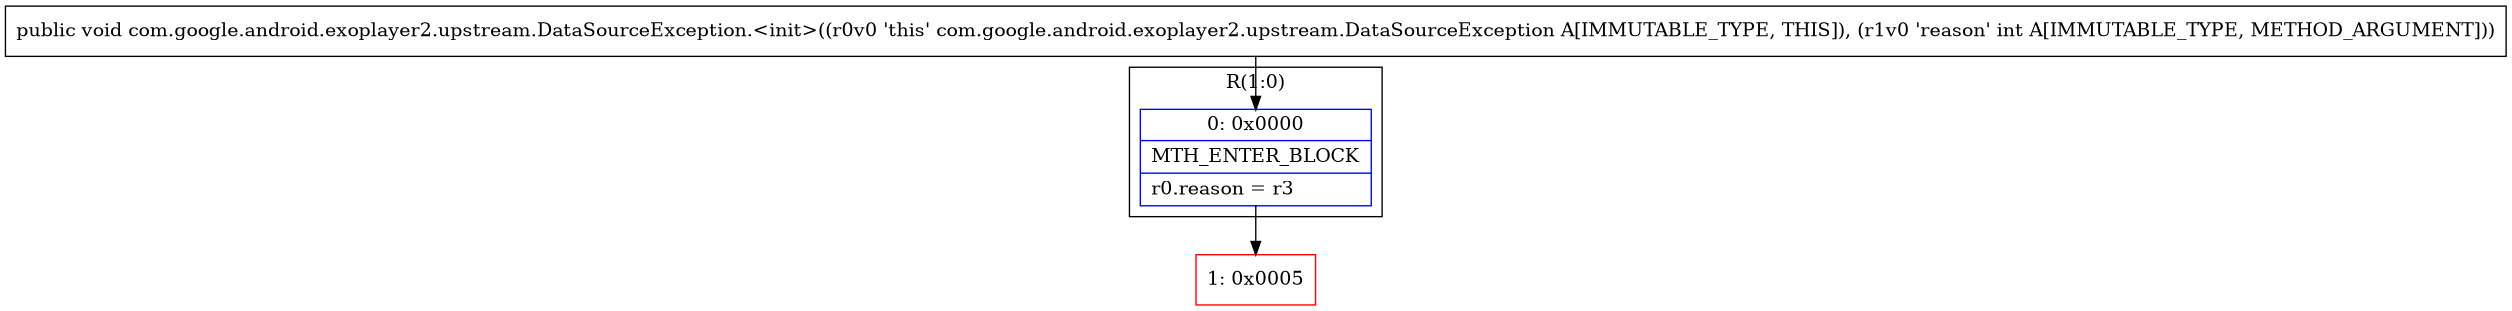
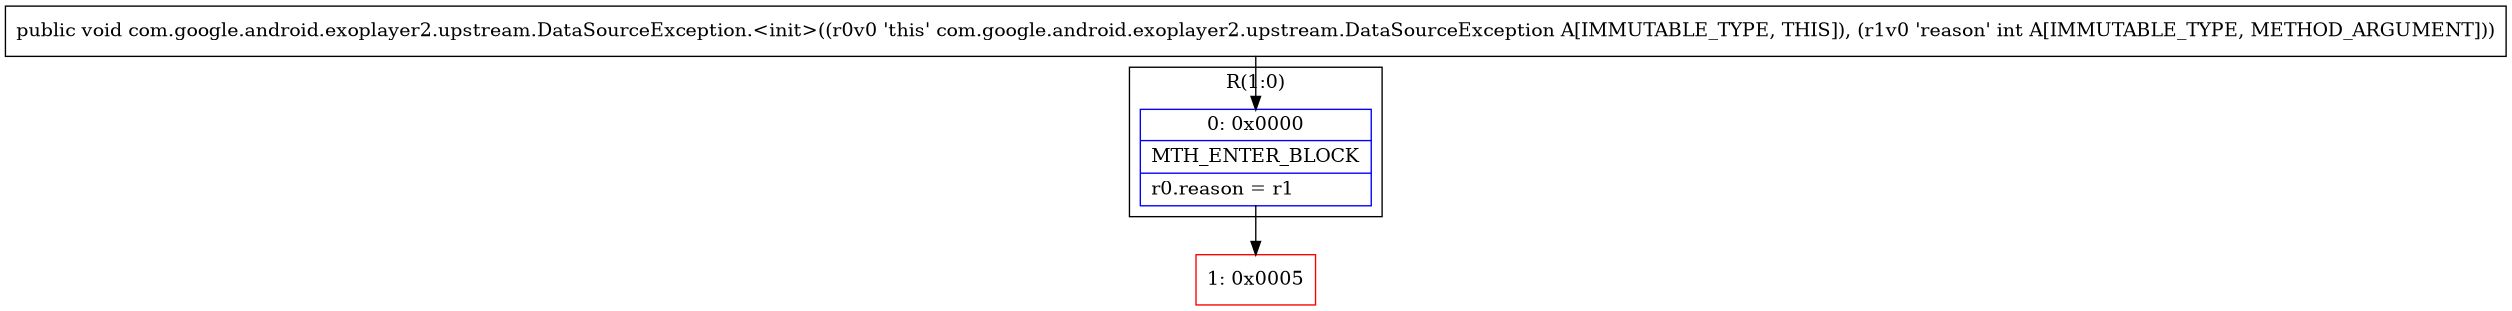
(1223, 189) -> (1223, 189)
